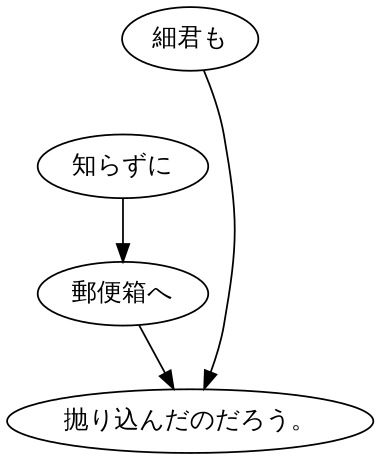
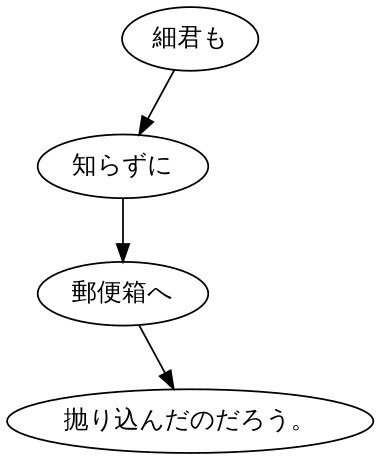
(234, 221) -> (161, 94)
